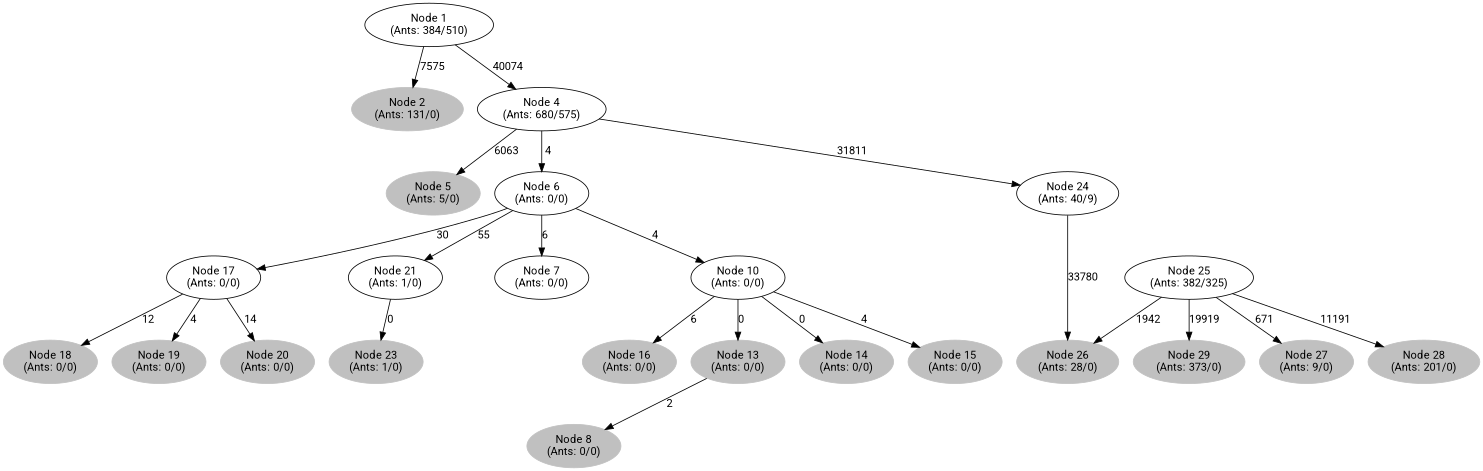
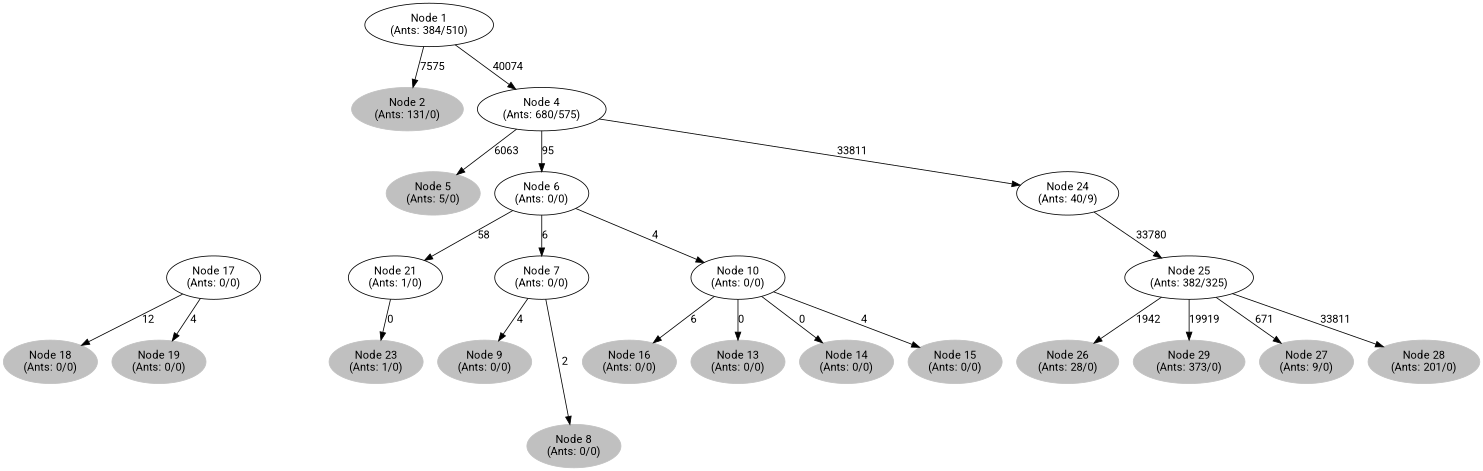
(548, 151) -> (548, 151)
(852, 151) -> (852, 151)
(484, 236) -> (484, 236)
(387, 242) -> none
(1068, 274) -> (1124, 233)
(1335, 320) -> (1335, 320)
(268, 362) -> none
none -> (485, 362)
(660, 402) -> (557, 358)
